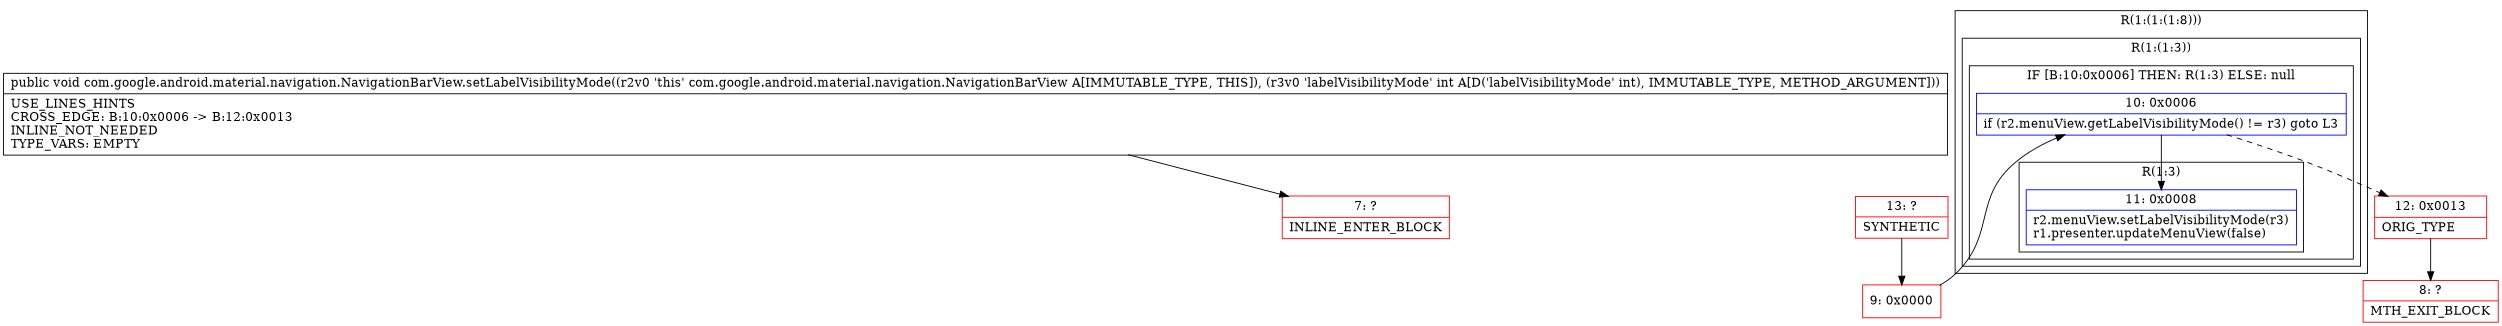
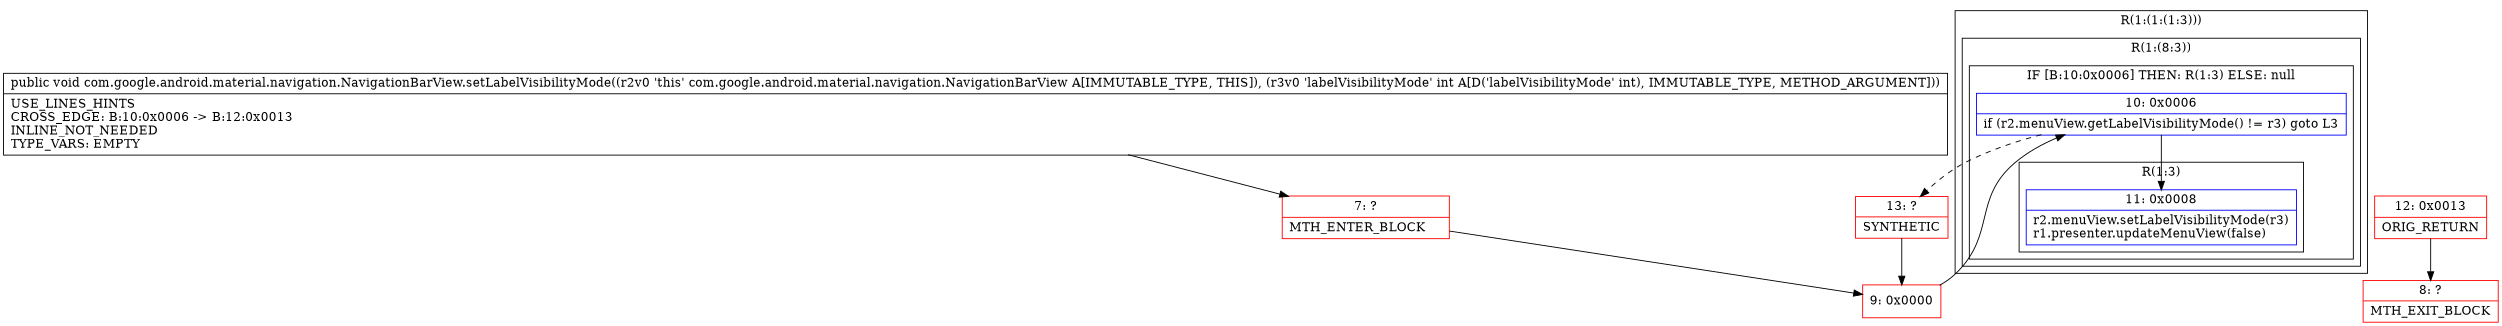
(2161, 21) -> (2161, 21)
(2161, 48) -> (2161, 48)
(2312, 164) -> (1980, 155)
(1366, 228) -> (1358, 228)
(2419, 228) -> (2431, 228)
none -> (1652, 262)
